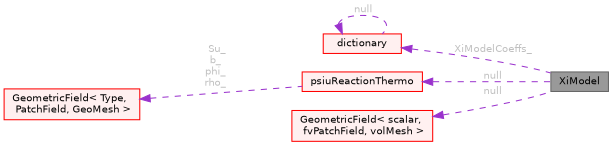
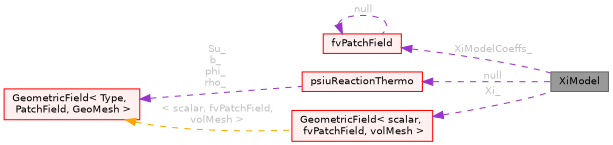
(362, 44) -> (362, 44)
(492, 91) -> (492, 91)
none -> (213, 130)
